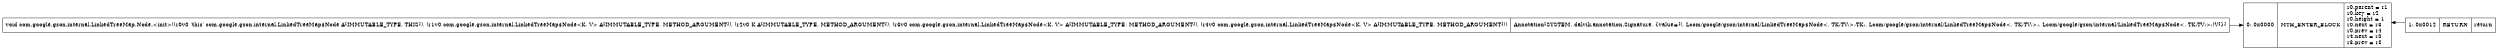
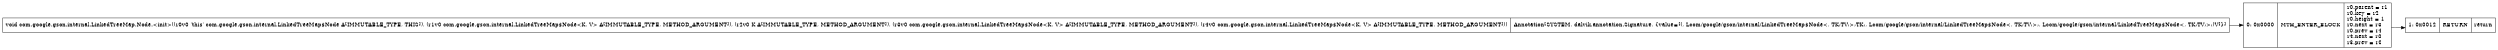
(2400, 23) -> (2396, 28)
